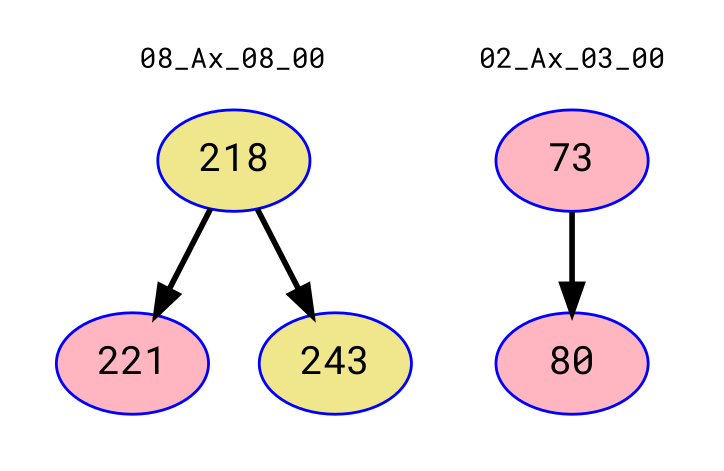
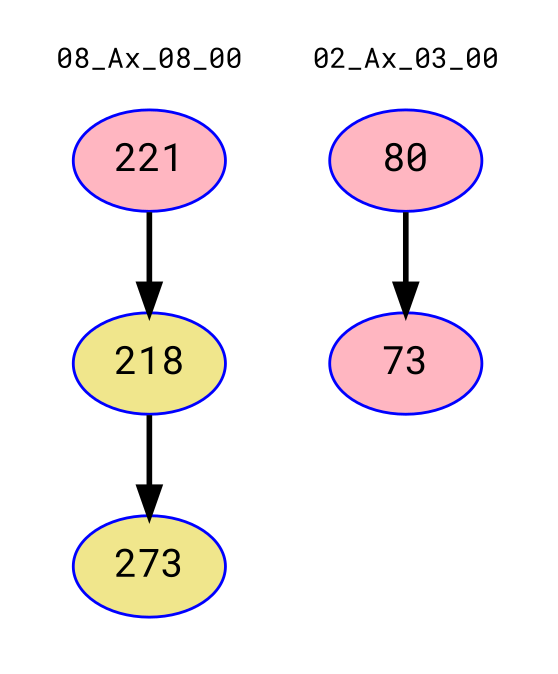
(572, 248) -> (406, 248)
(190, 249) -> (149, 248)
(335, 364) -> (149, 566)
